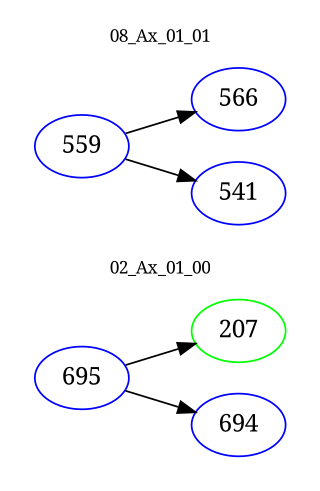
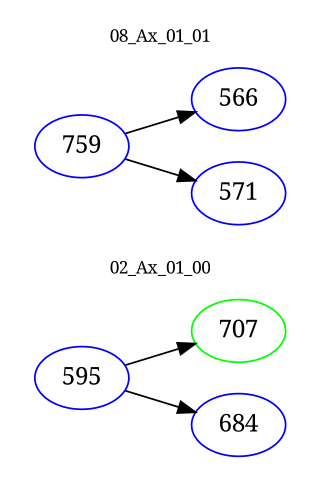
(82, 146) -> (82, 146)
(239, 193) -> (239, 193)
(239, 331) -> (239, 331)
(82, 378) -> (82, 378)
(239, 425) -> (239, 425)
